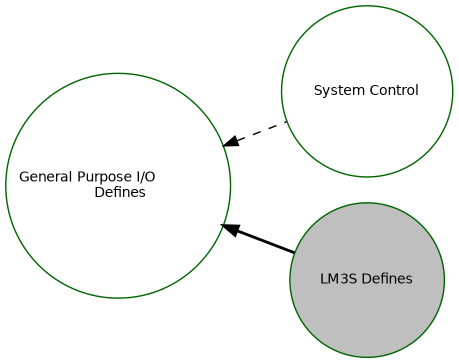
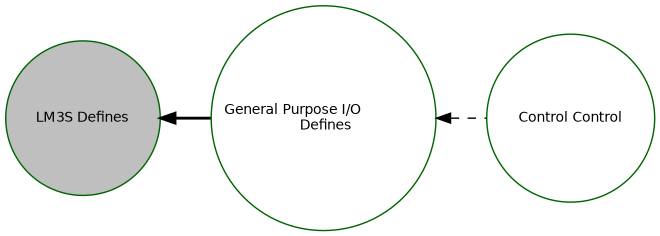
(367, 91) -> (571, 118)
(266, 242) -> (193, 118)
